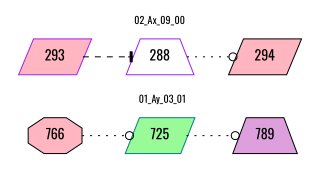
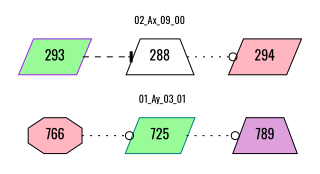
(55, 57) -> (55, 57)
(160, 57) -> (160, 57)
